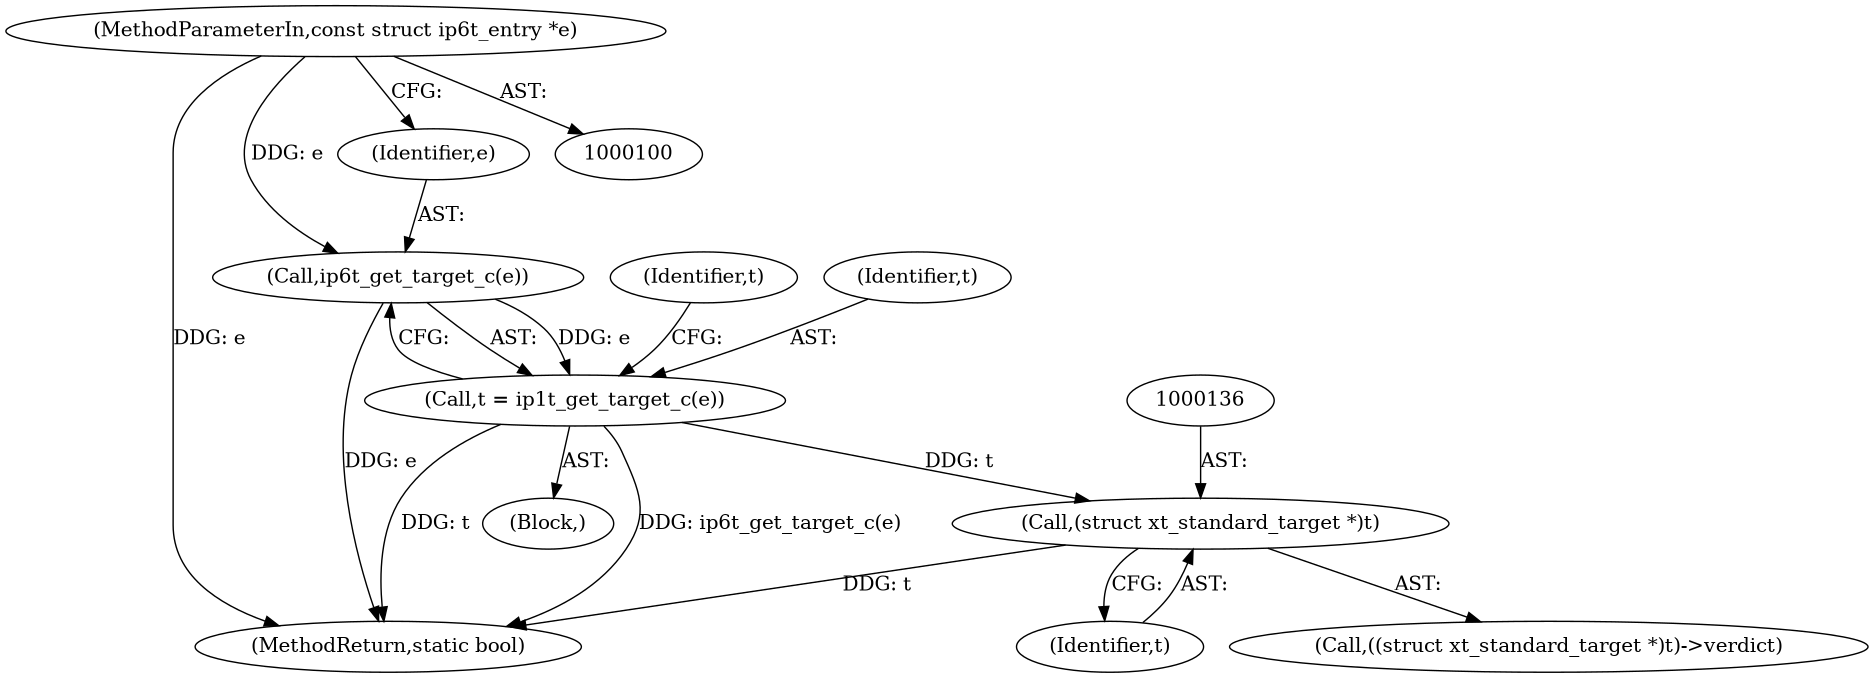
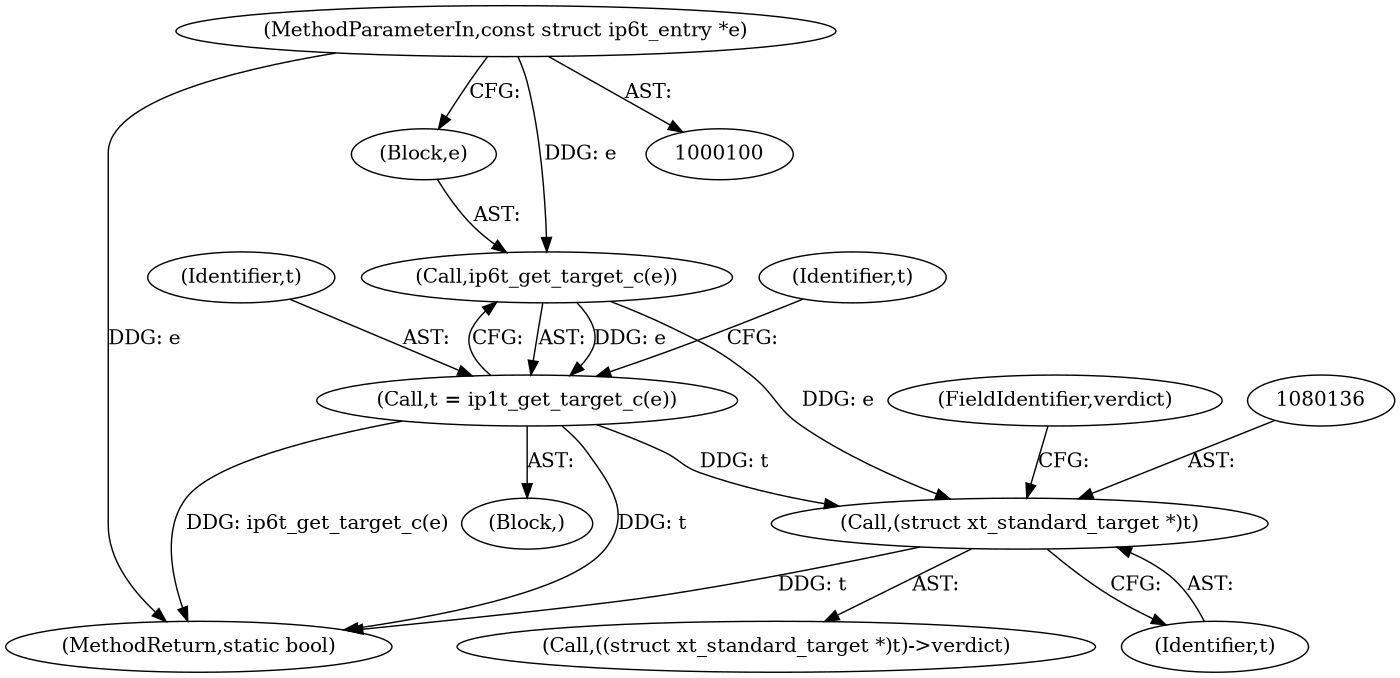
(434, 154) -> (424, 154)
none -> (1055, 401)
(1201, 401) -> (1321, 401)
(344, 453) -> (773, 398)
